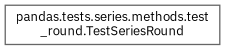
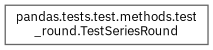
(113, 25) -> (107, 25)
